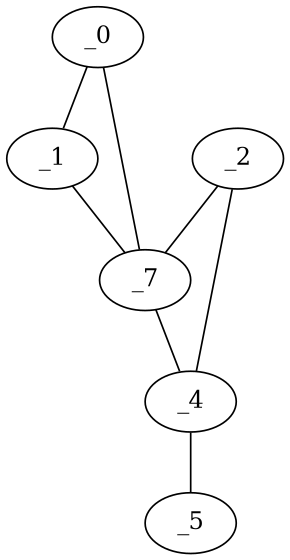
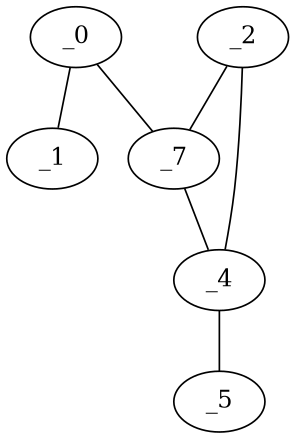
(99, 219) -> none
